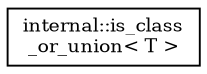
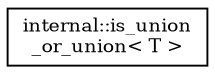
(104, 37) -> (108, 37)
